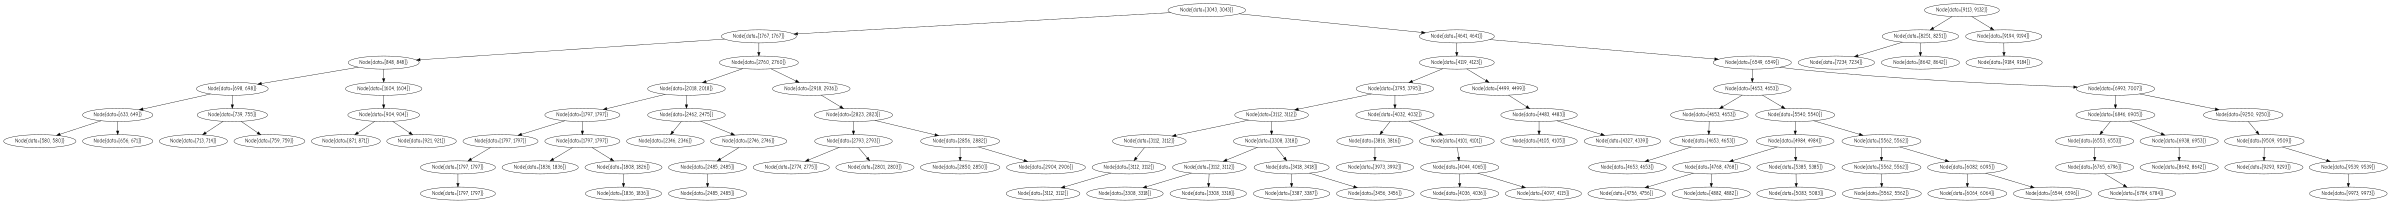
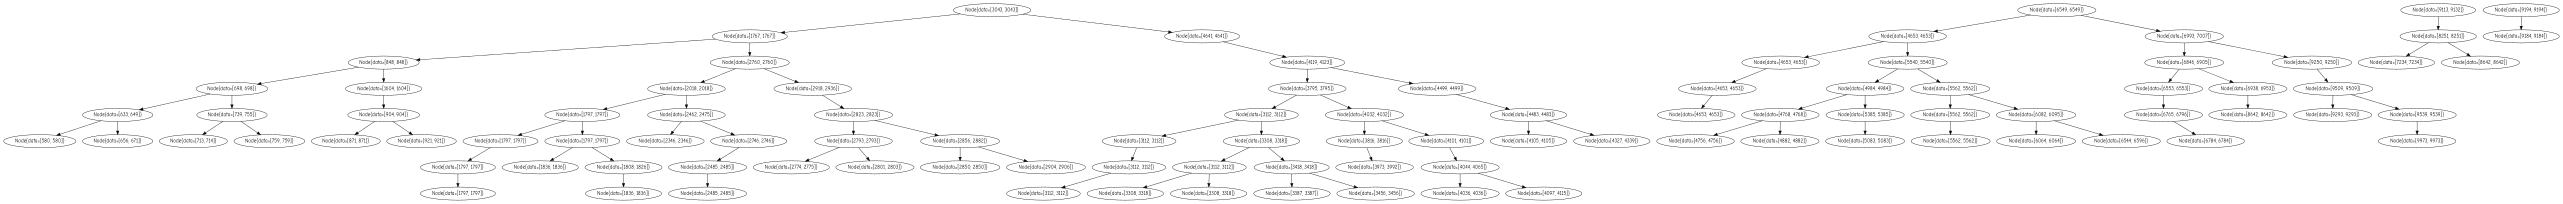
(1981, 22) -> none
(1602, 49) -> none
